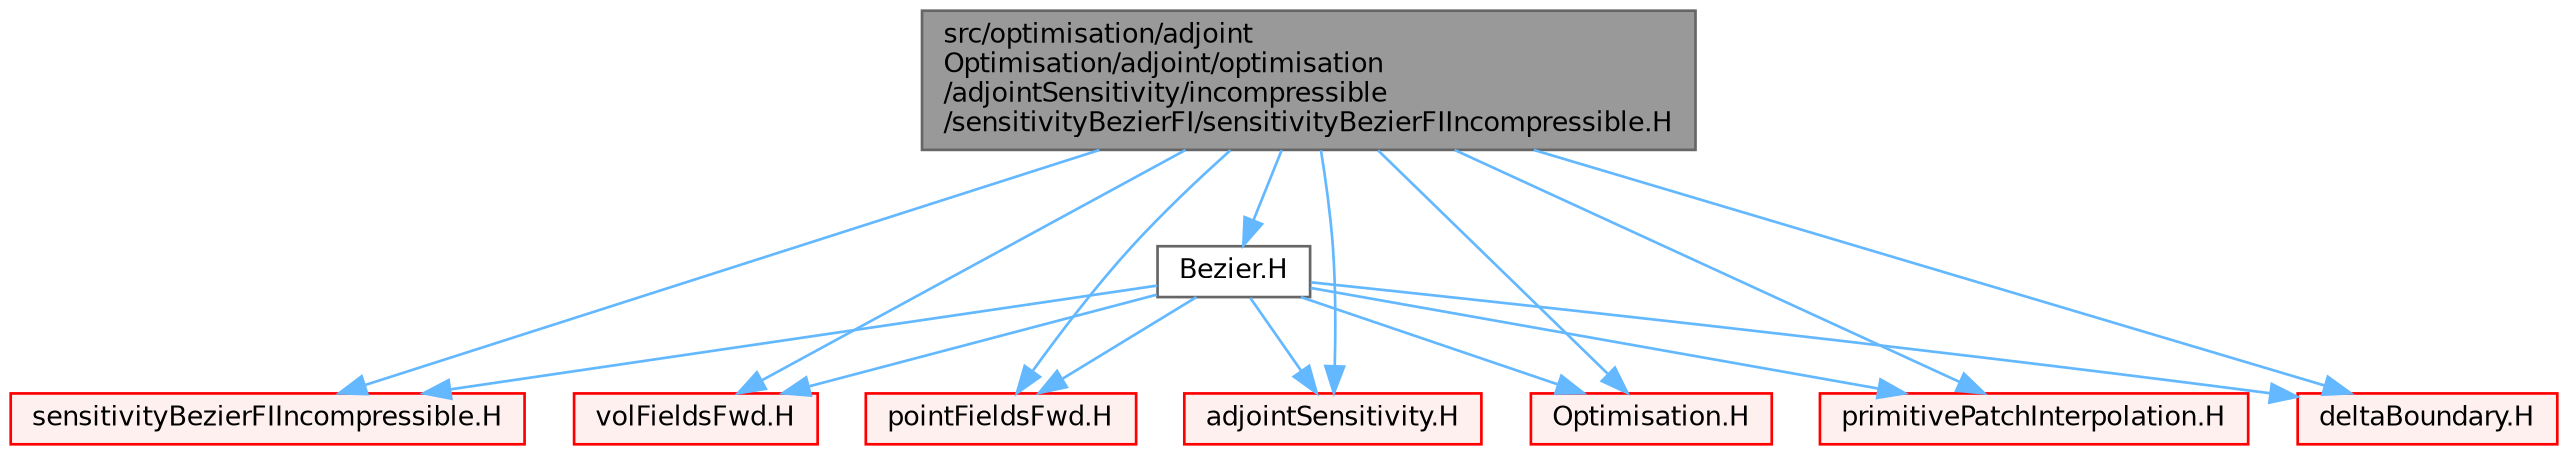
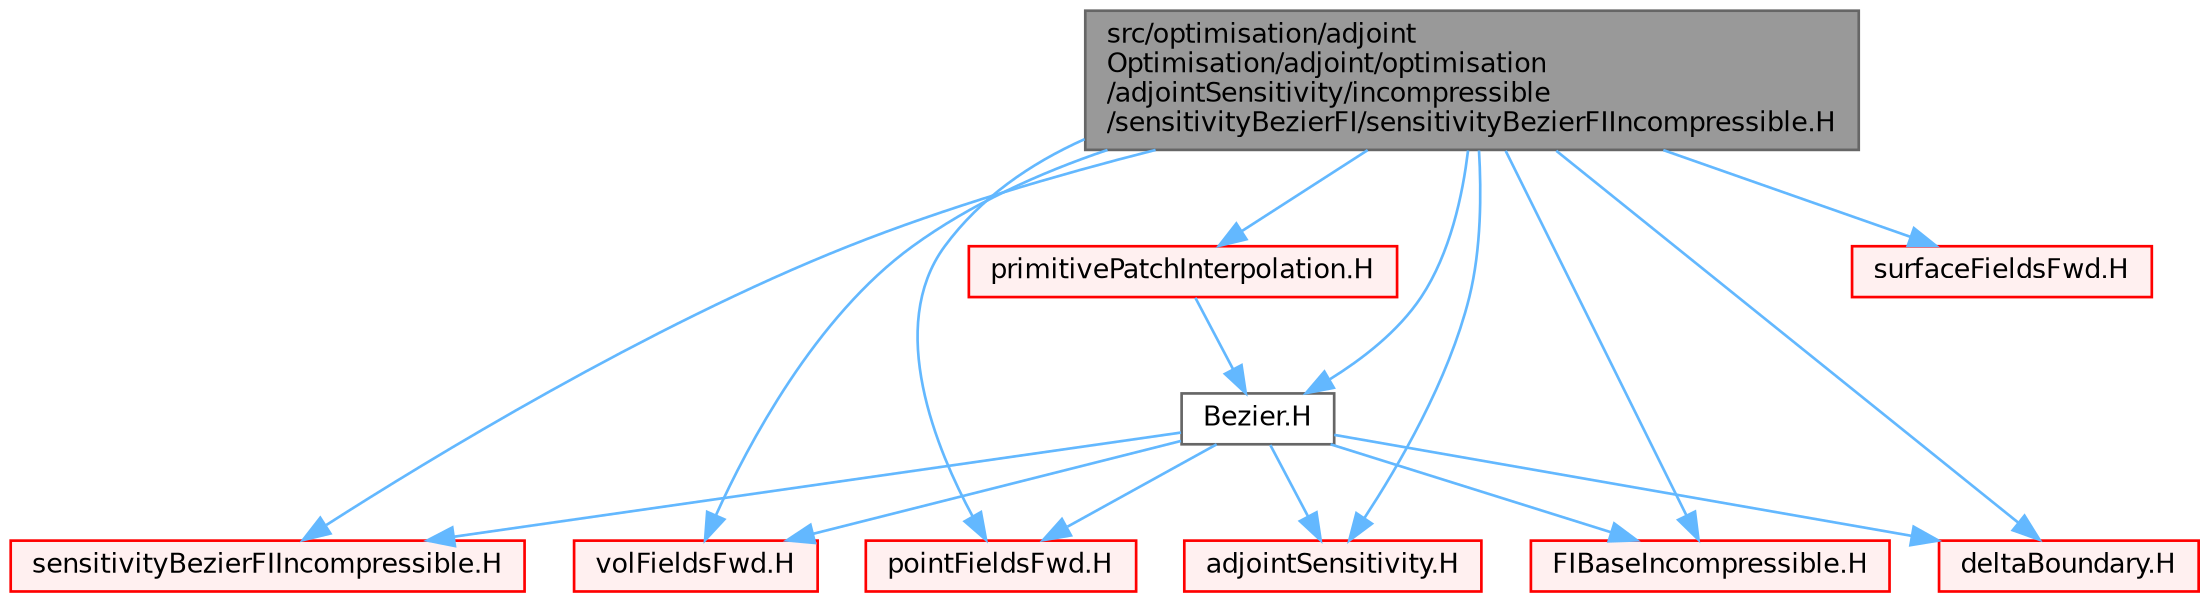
none -> (2002, 272)
(1595, 338) -> (1214, 334)
(1651, 419) -> (1710, 566)
